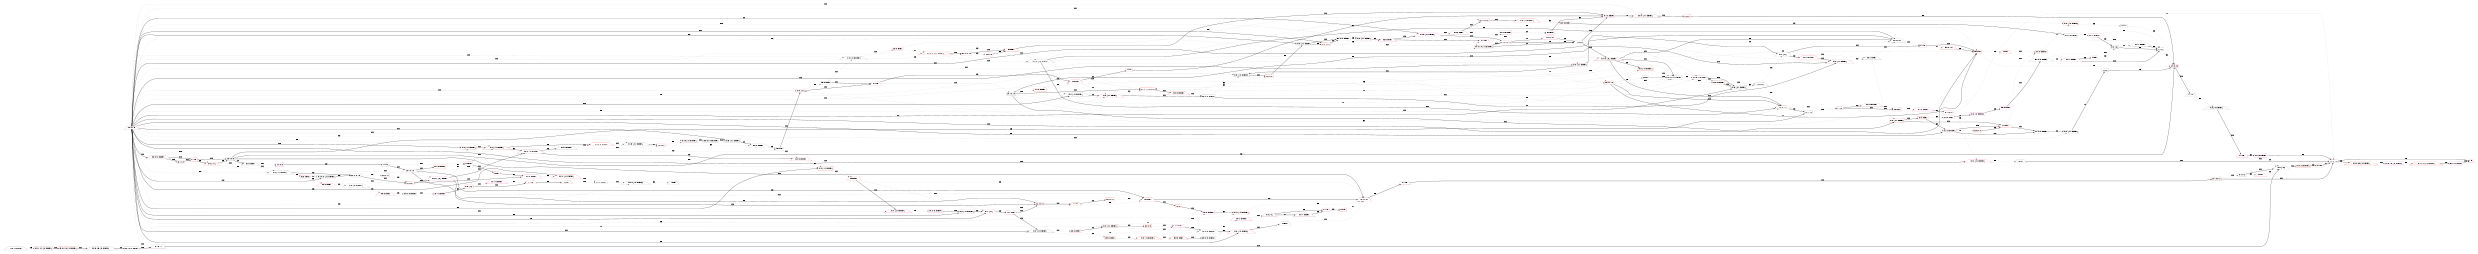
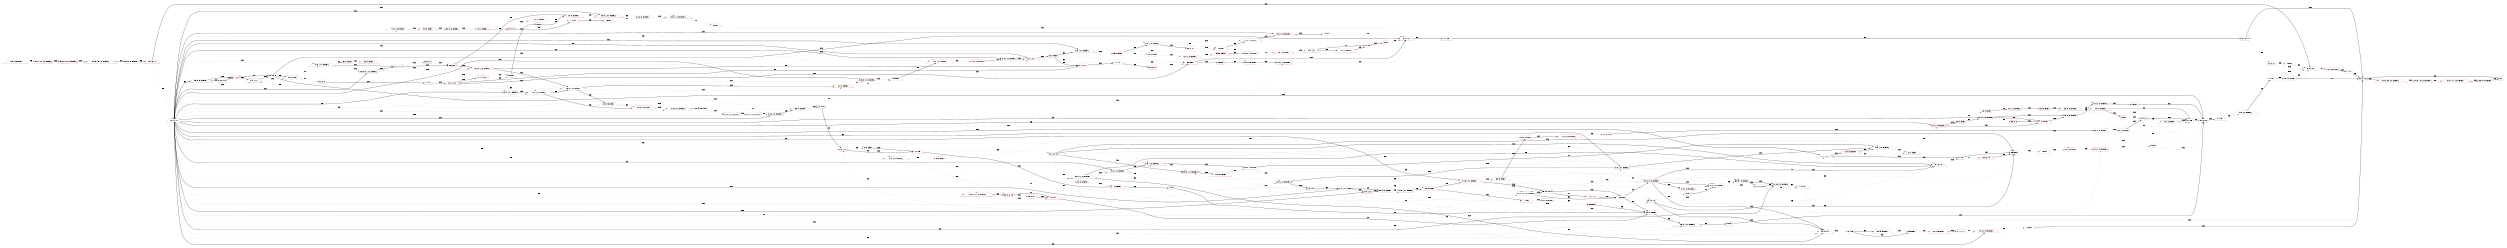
(1541, 57) -> (1585, 184)
(1808, 112) -> none
(247, 168) -> (290, 86)
(2259, 171) -> (2289, 68)
(134, 192) -> (163, 91)
